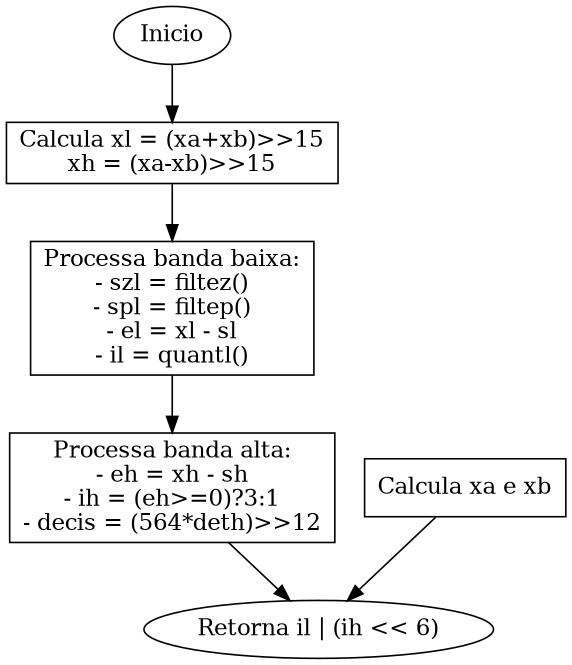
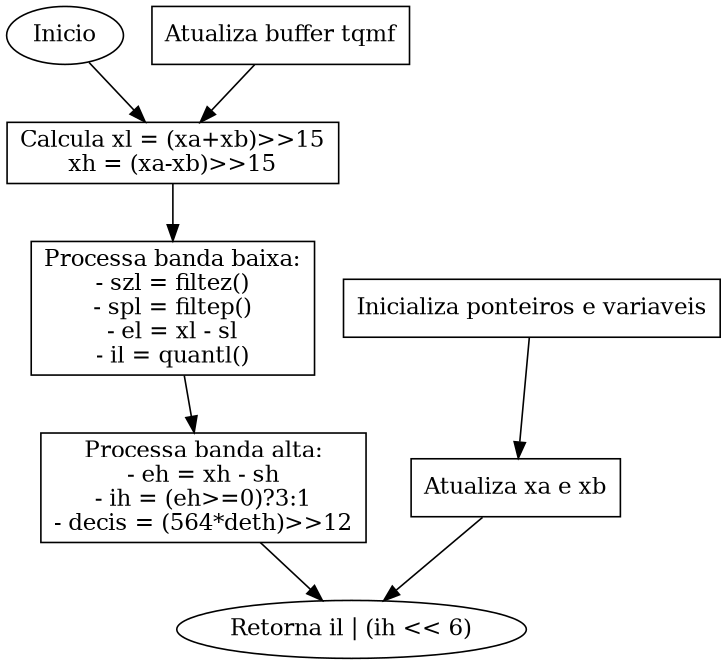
none -> (281, 35)
none -> (532, 308)
(465, 488) -> (516, 488)
